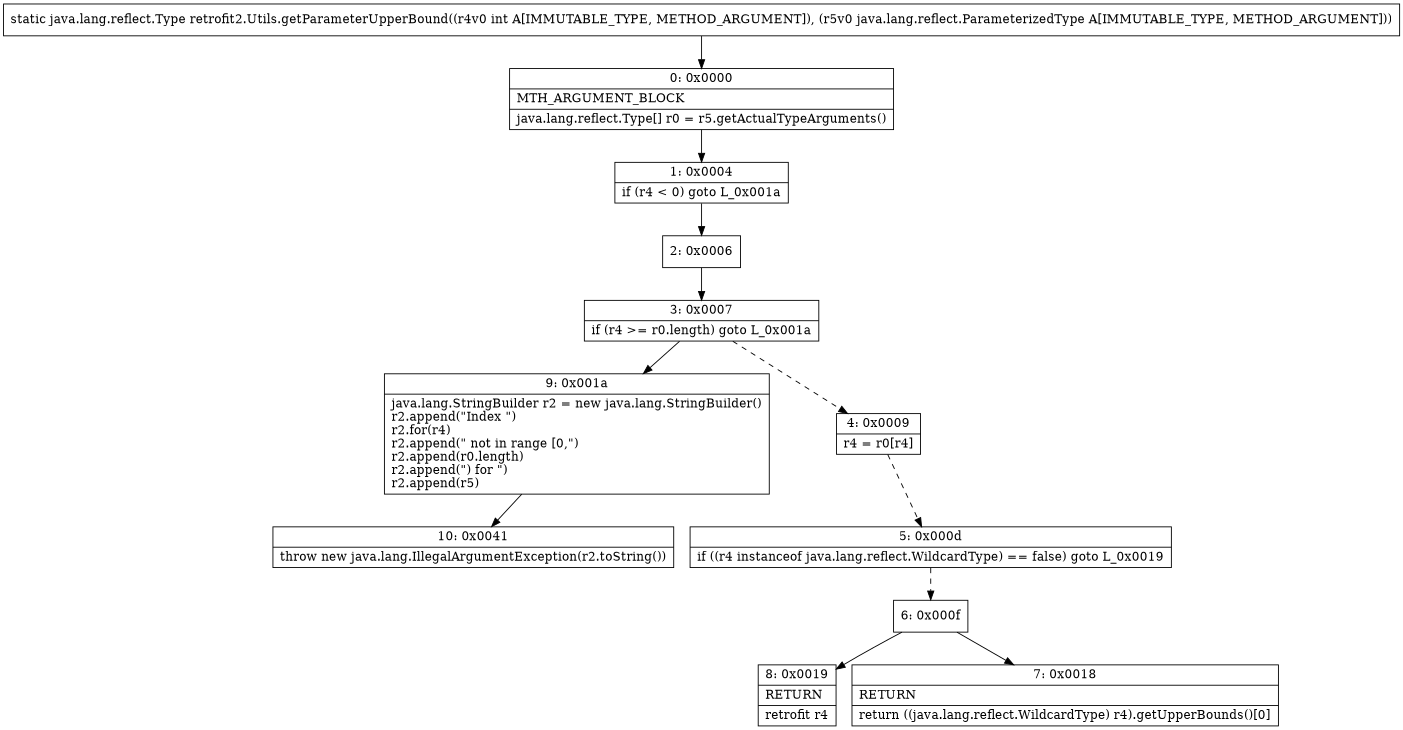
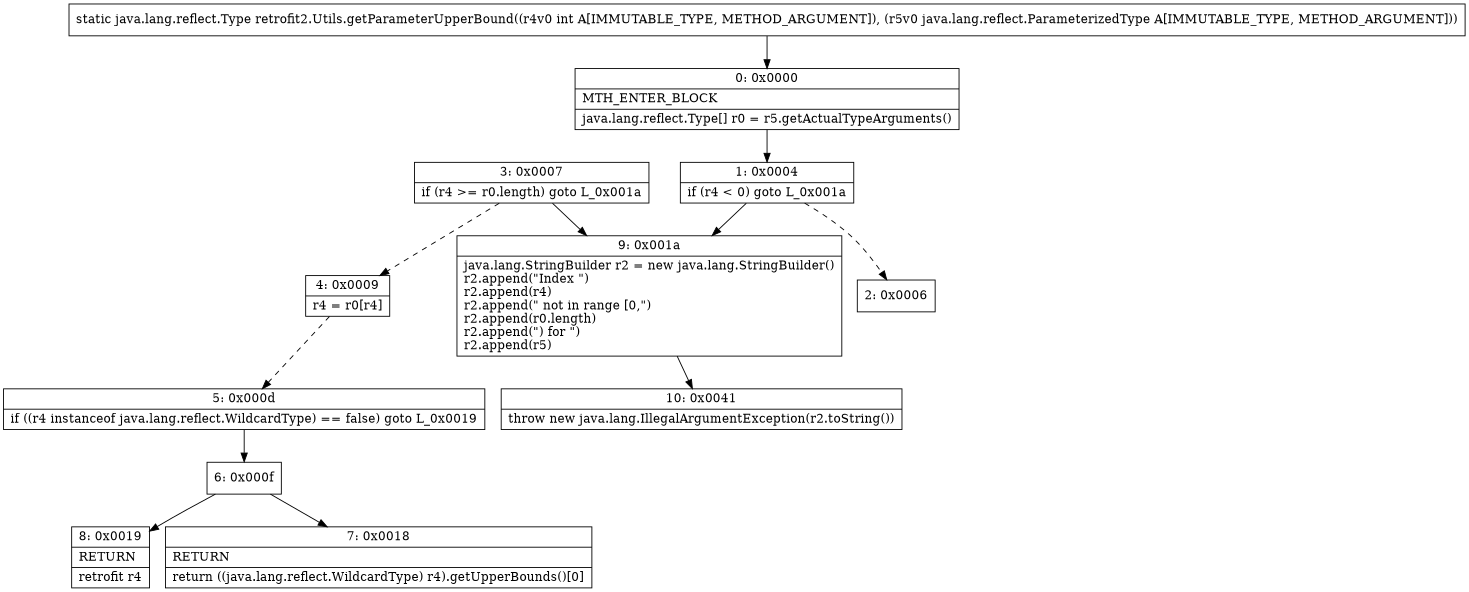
(601, 99) -> (650, 99)
(702, 215) -> (848, 233)
none -> (733, 216)
(702, 280) -> none
(421, 430) -> (508, 292)
(931, 579) -> (244, 441)
